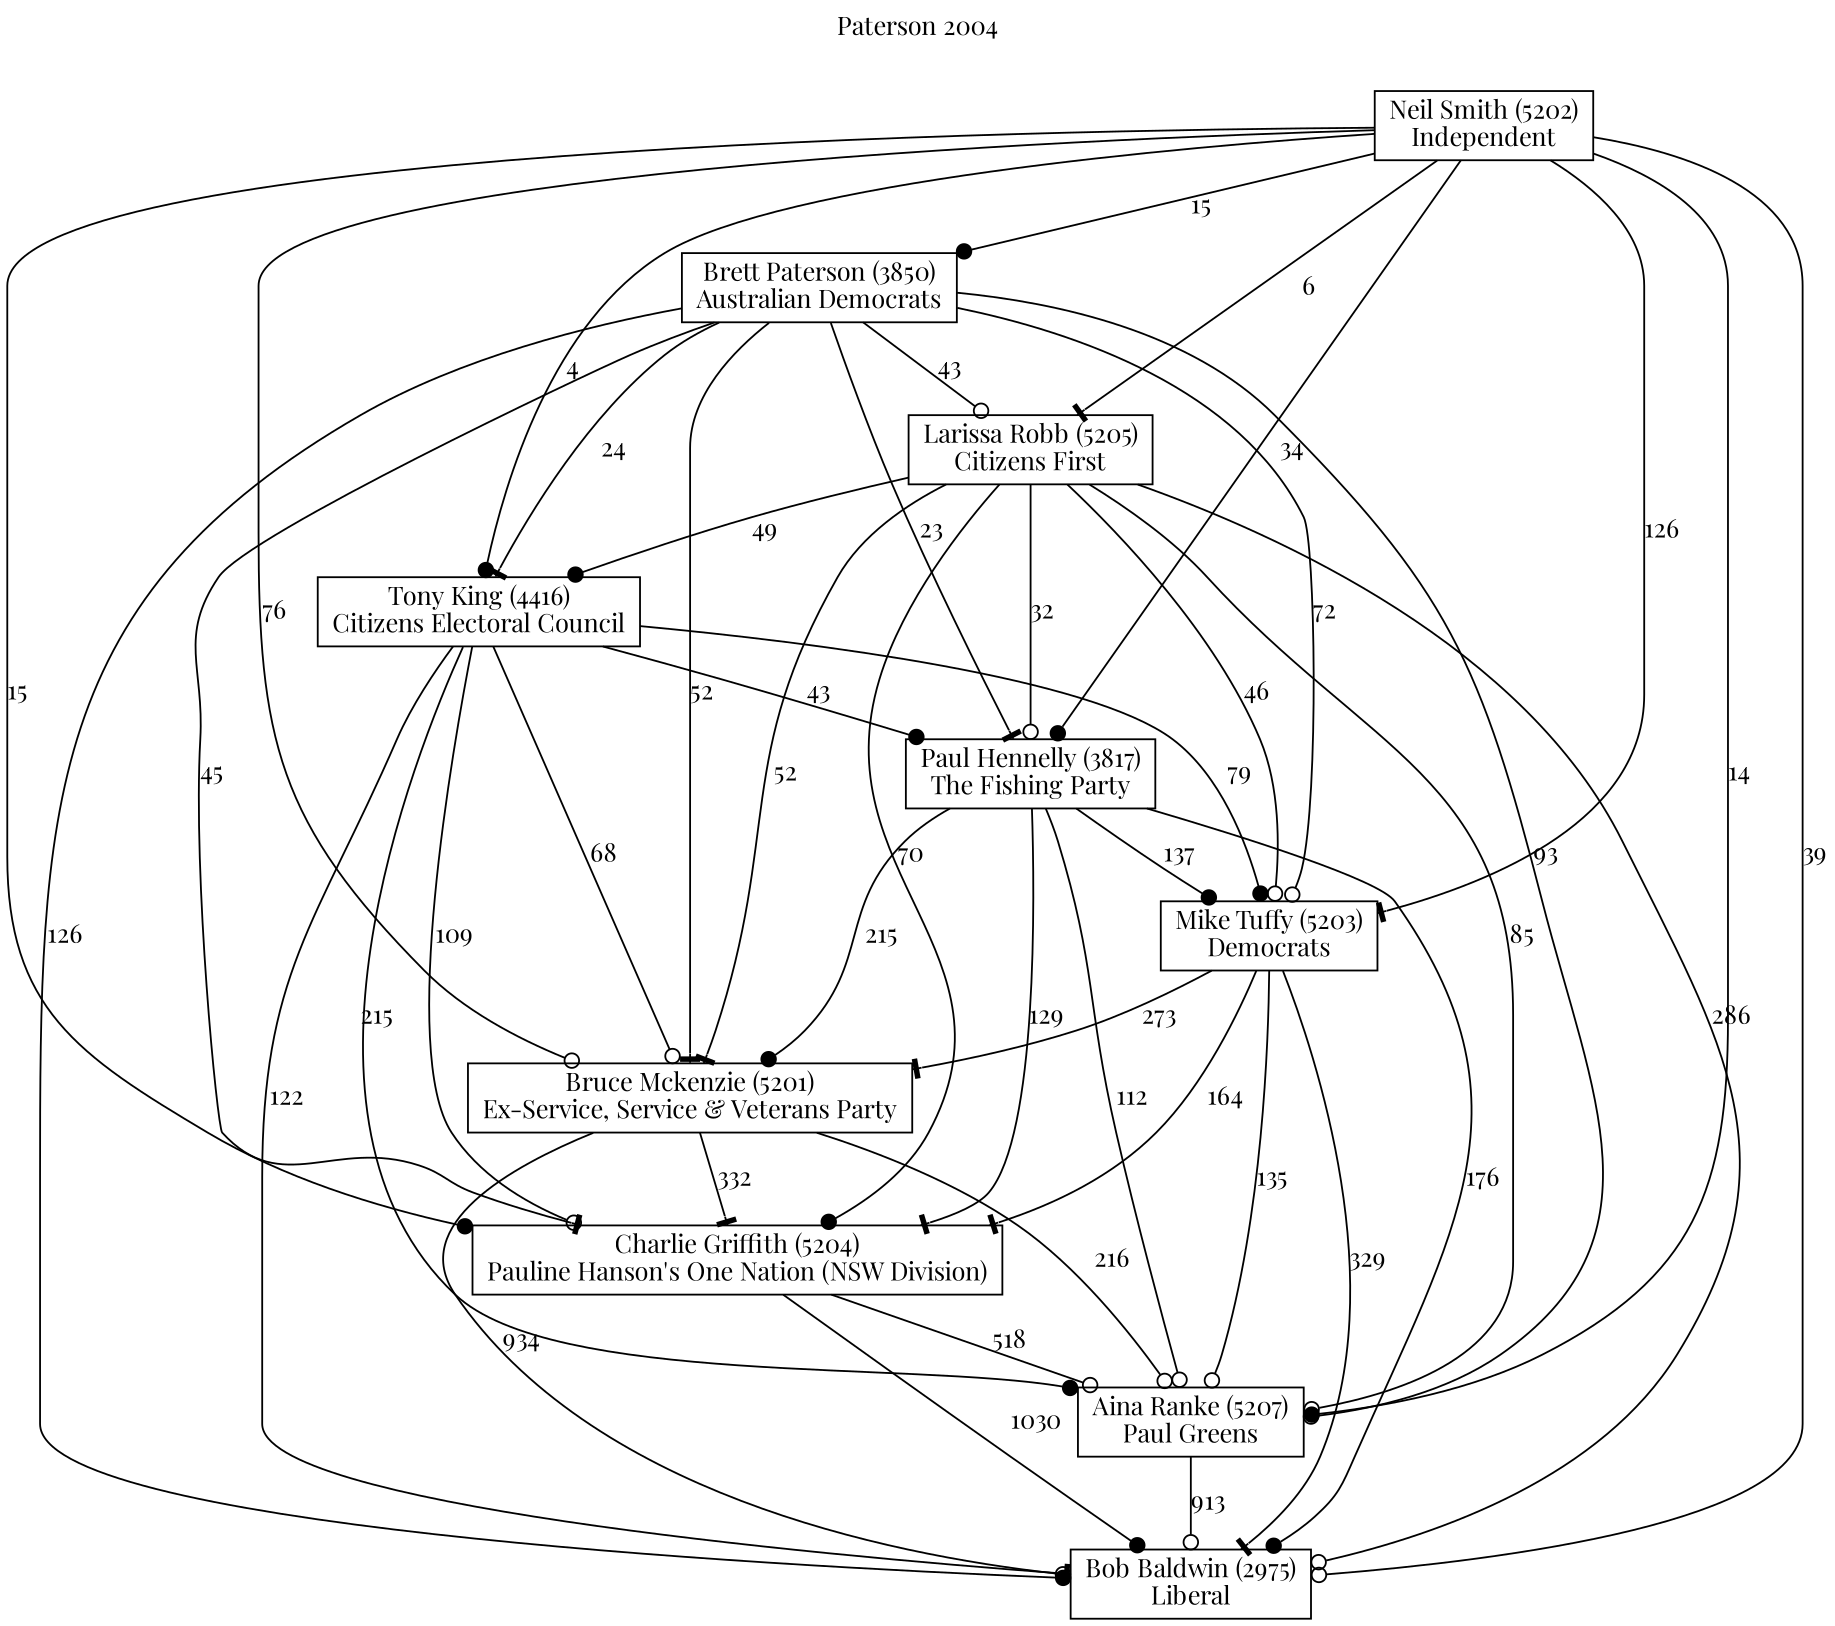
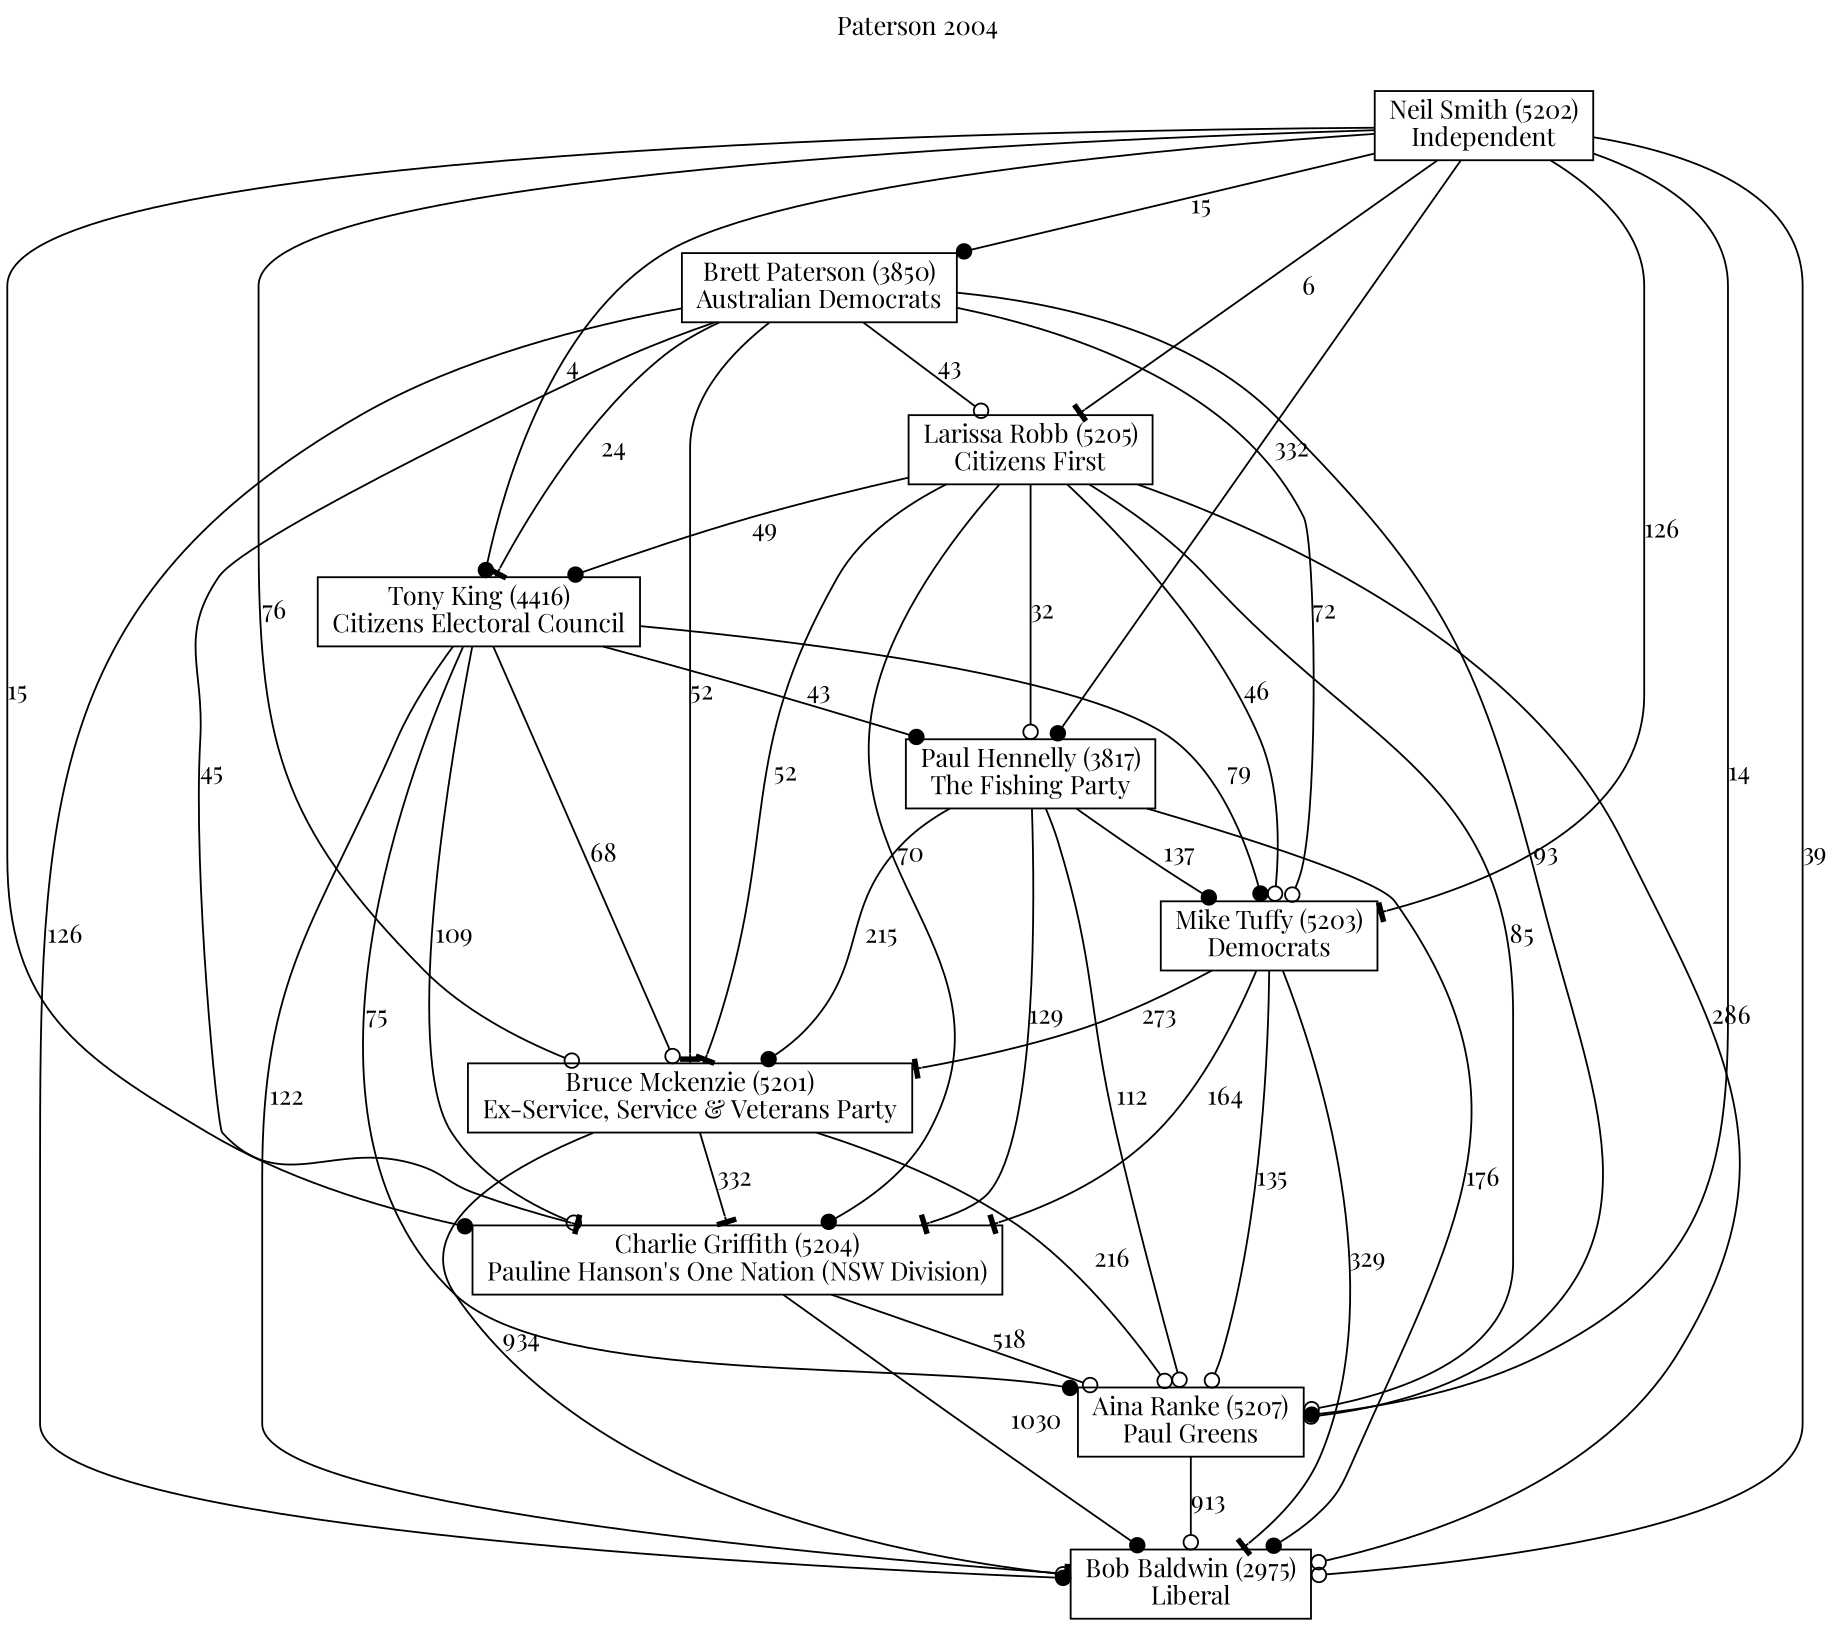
(1292, 450) -> (1292, 450)
(912, 530) -> none
(378, 1017) -> (378, 1017)
